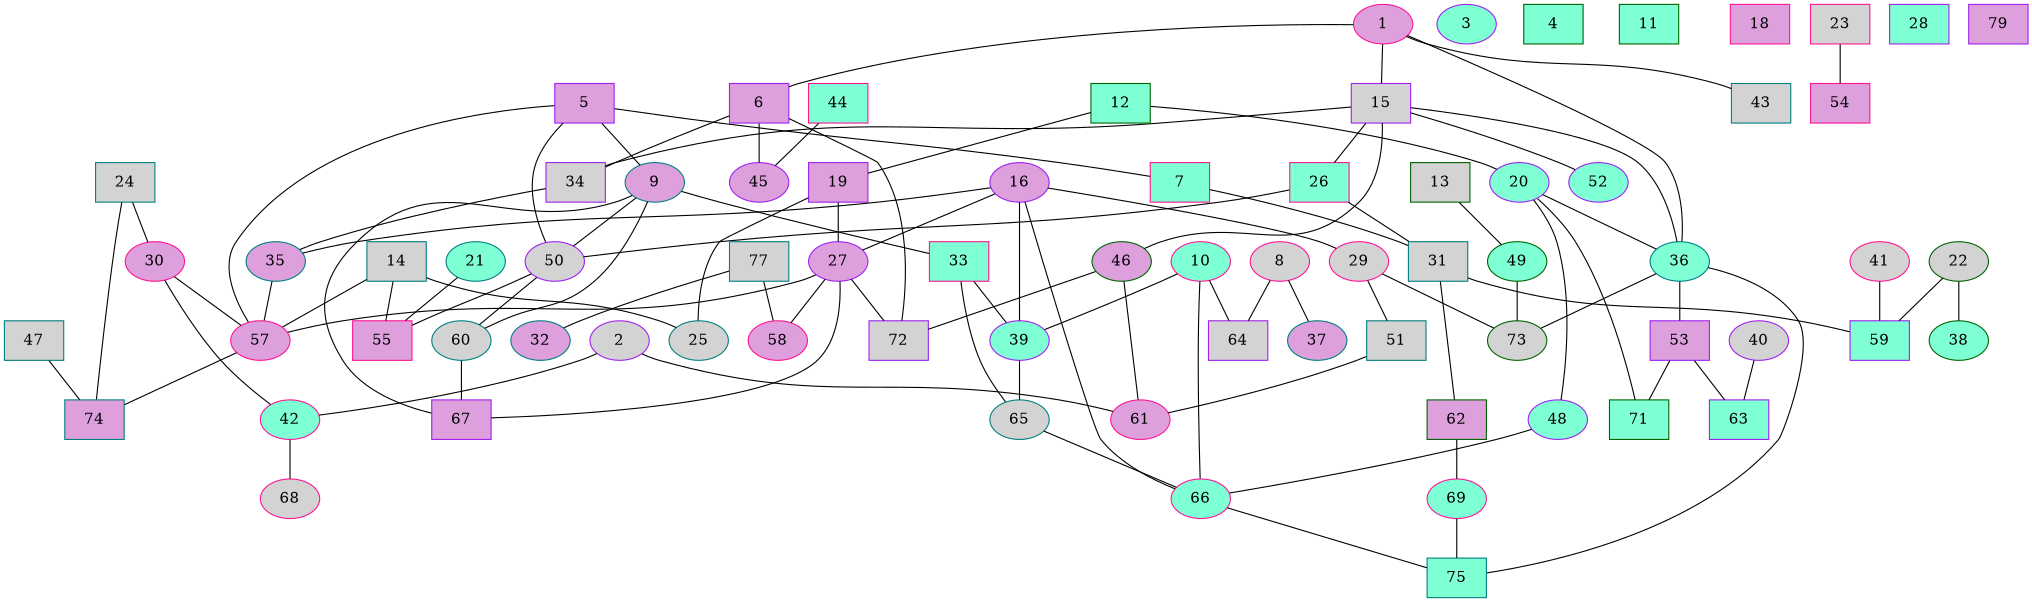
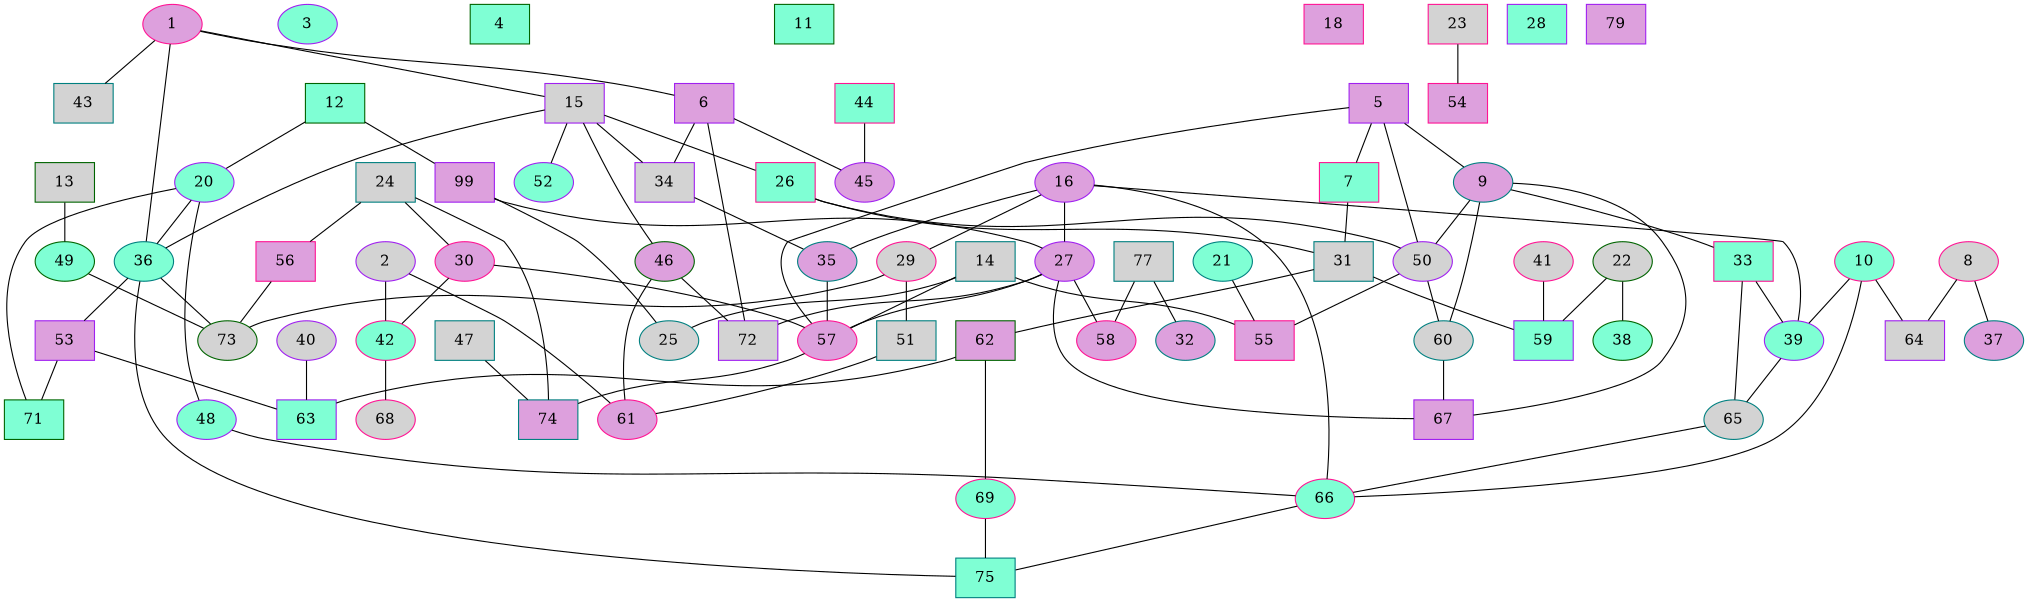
(838, 182) -> (465, 182)
none -> (286, 261)
none -> (630, 379)
